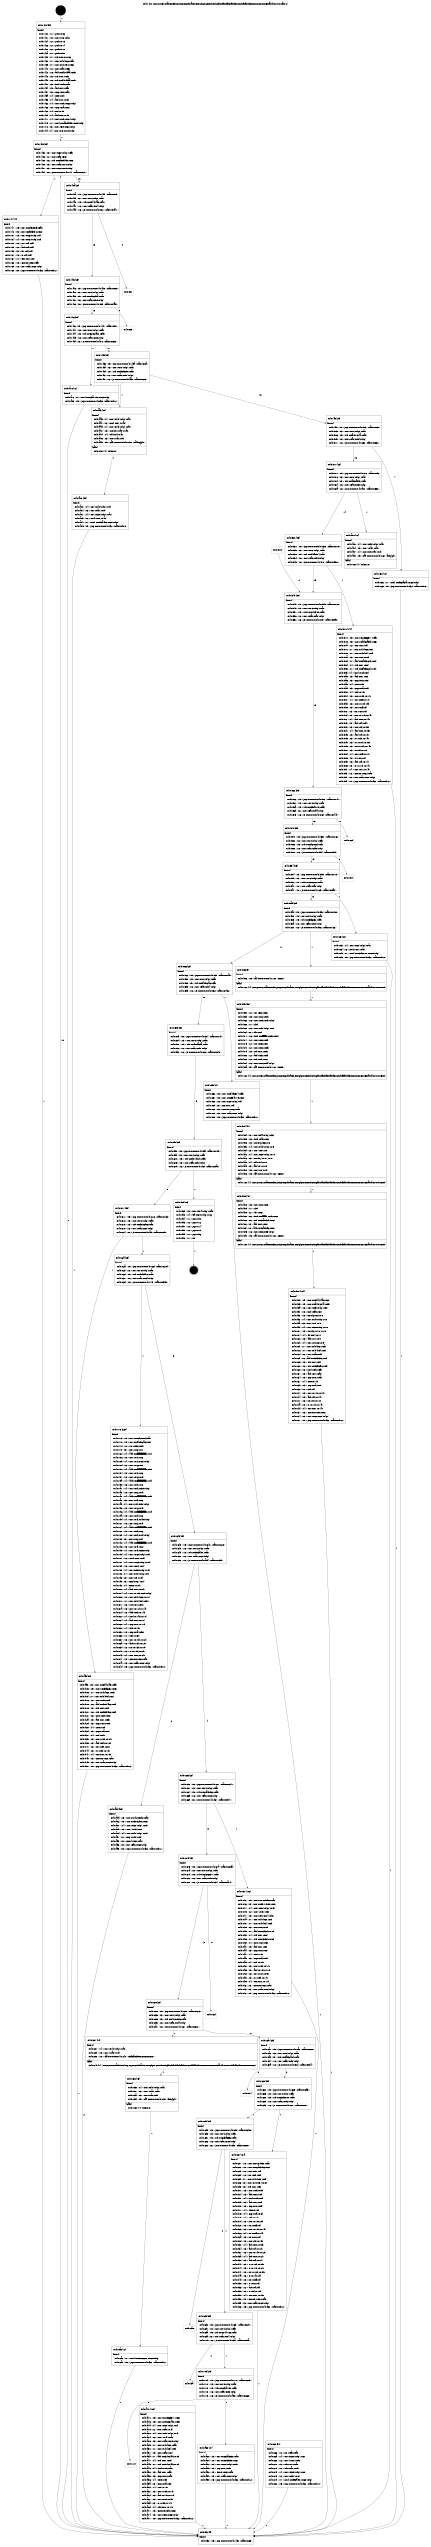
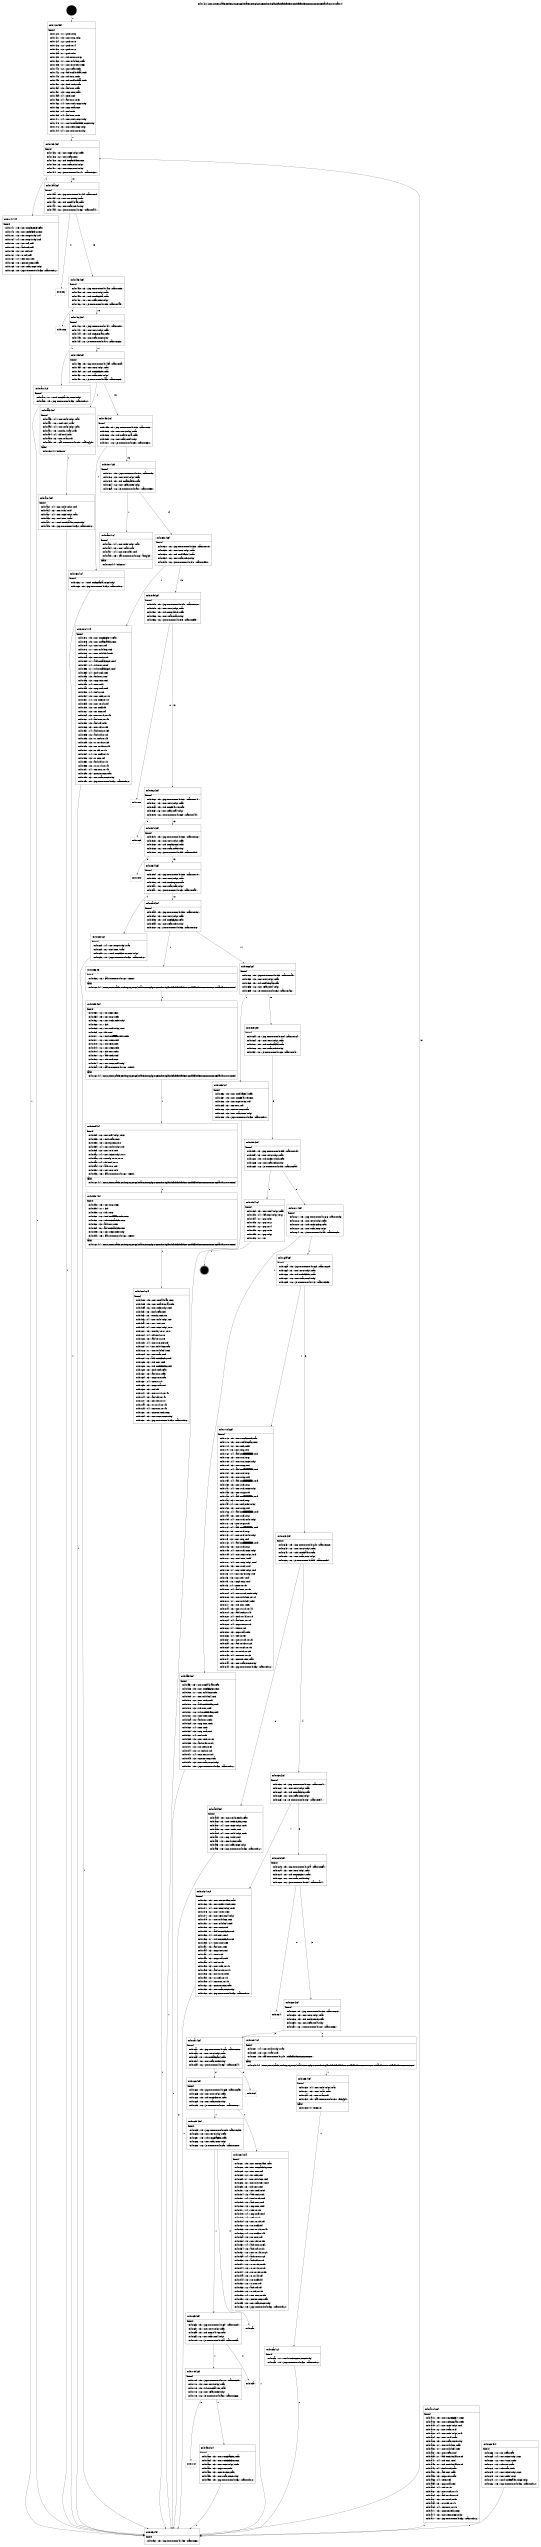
(287, 573) -> (153, 711)
